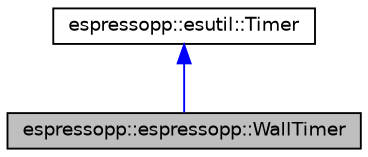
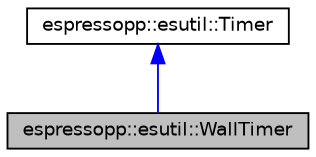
(184, 131) -> (158, 131)
